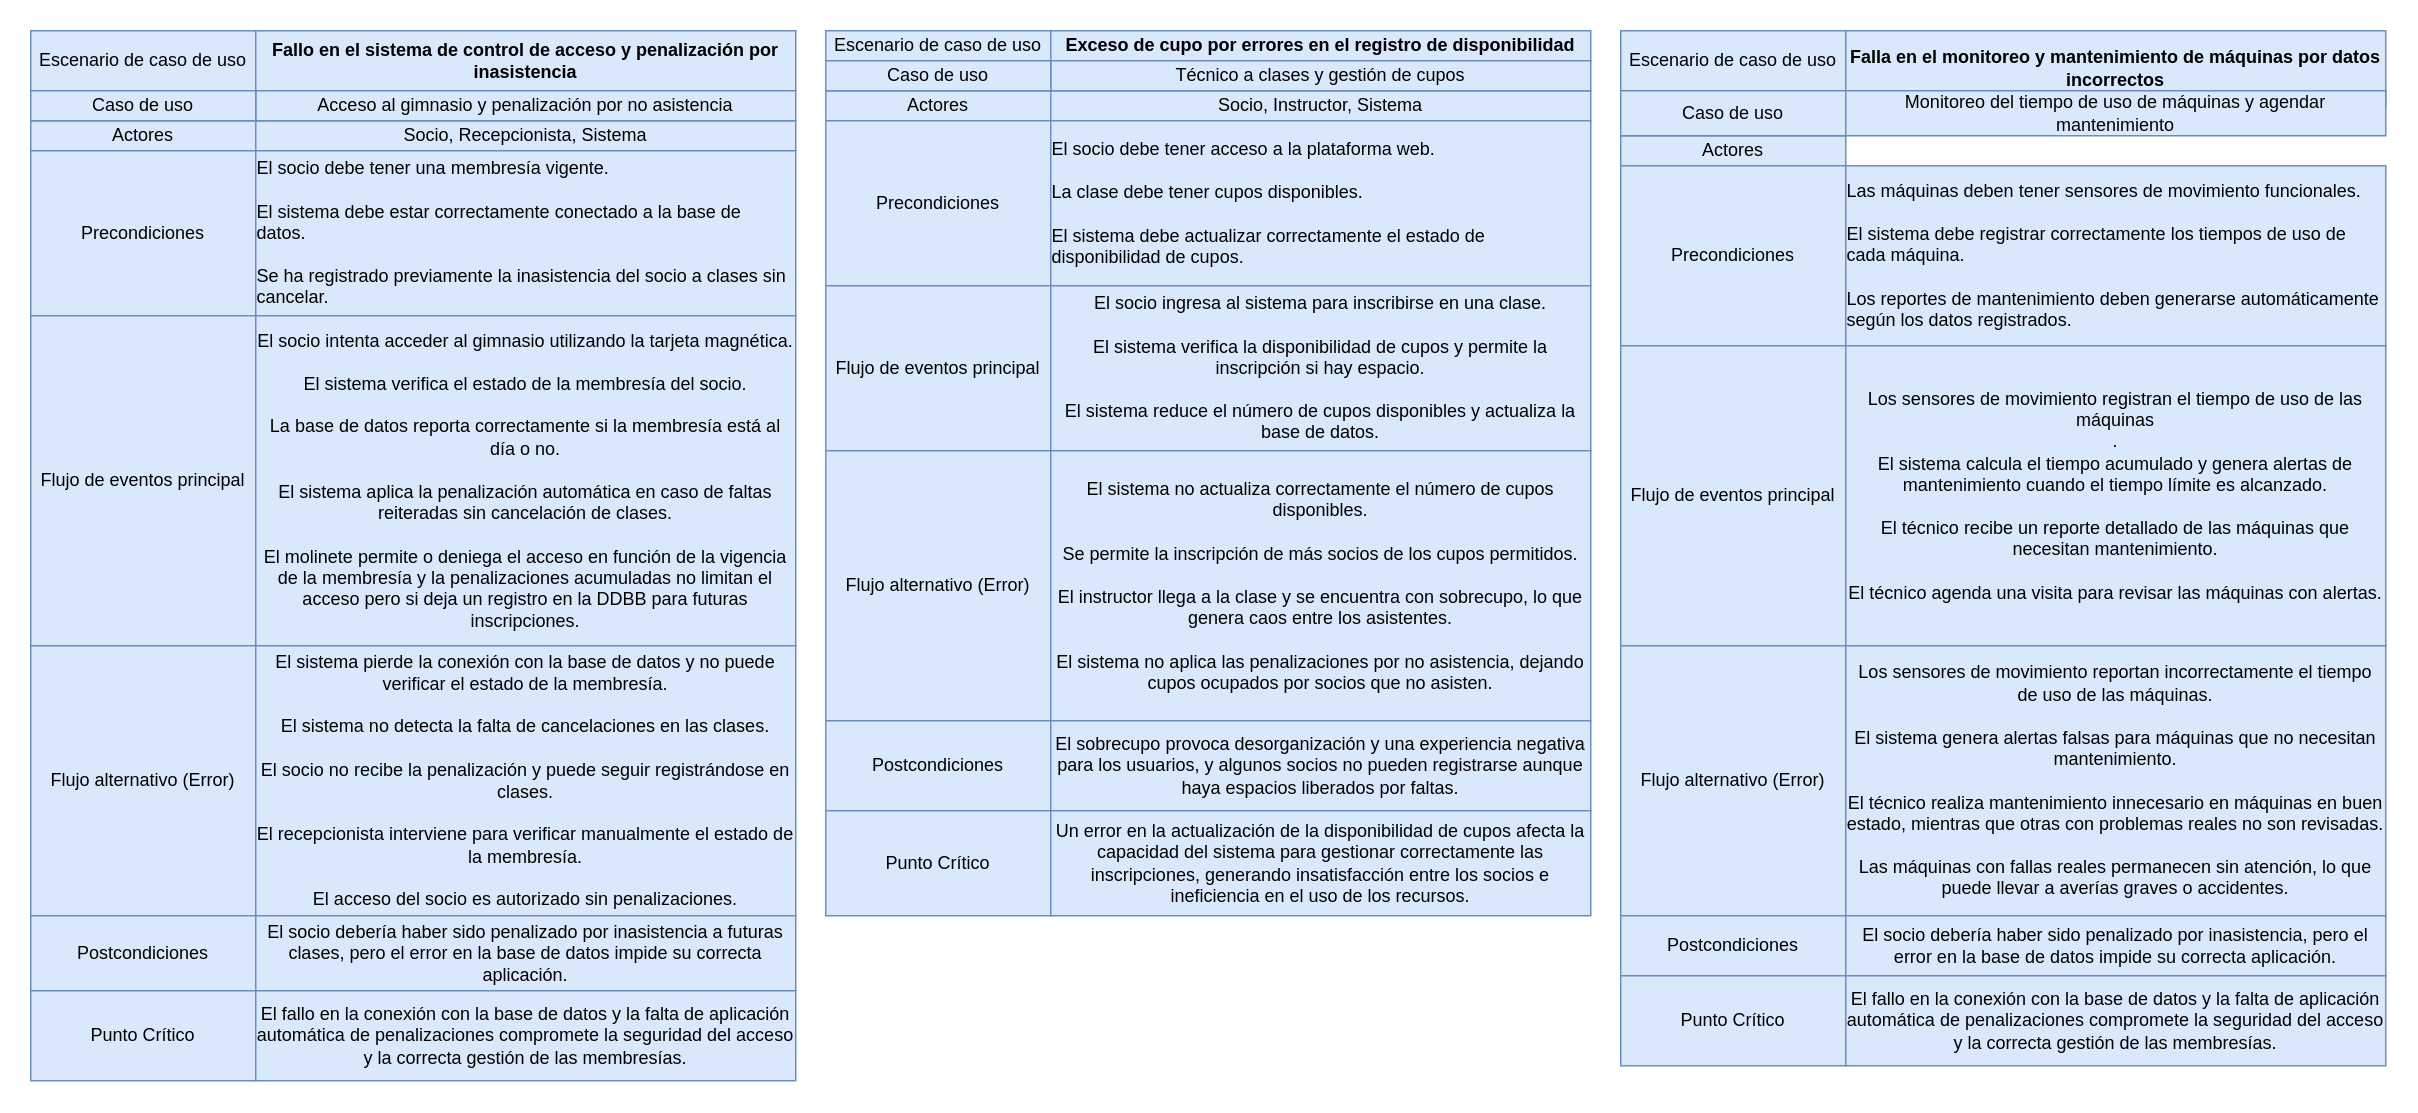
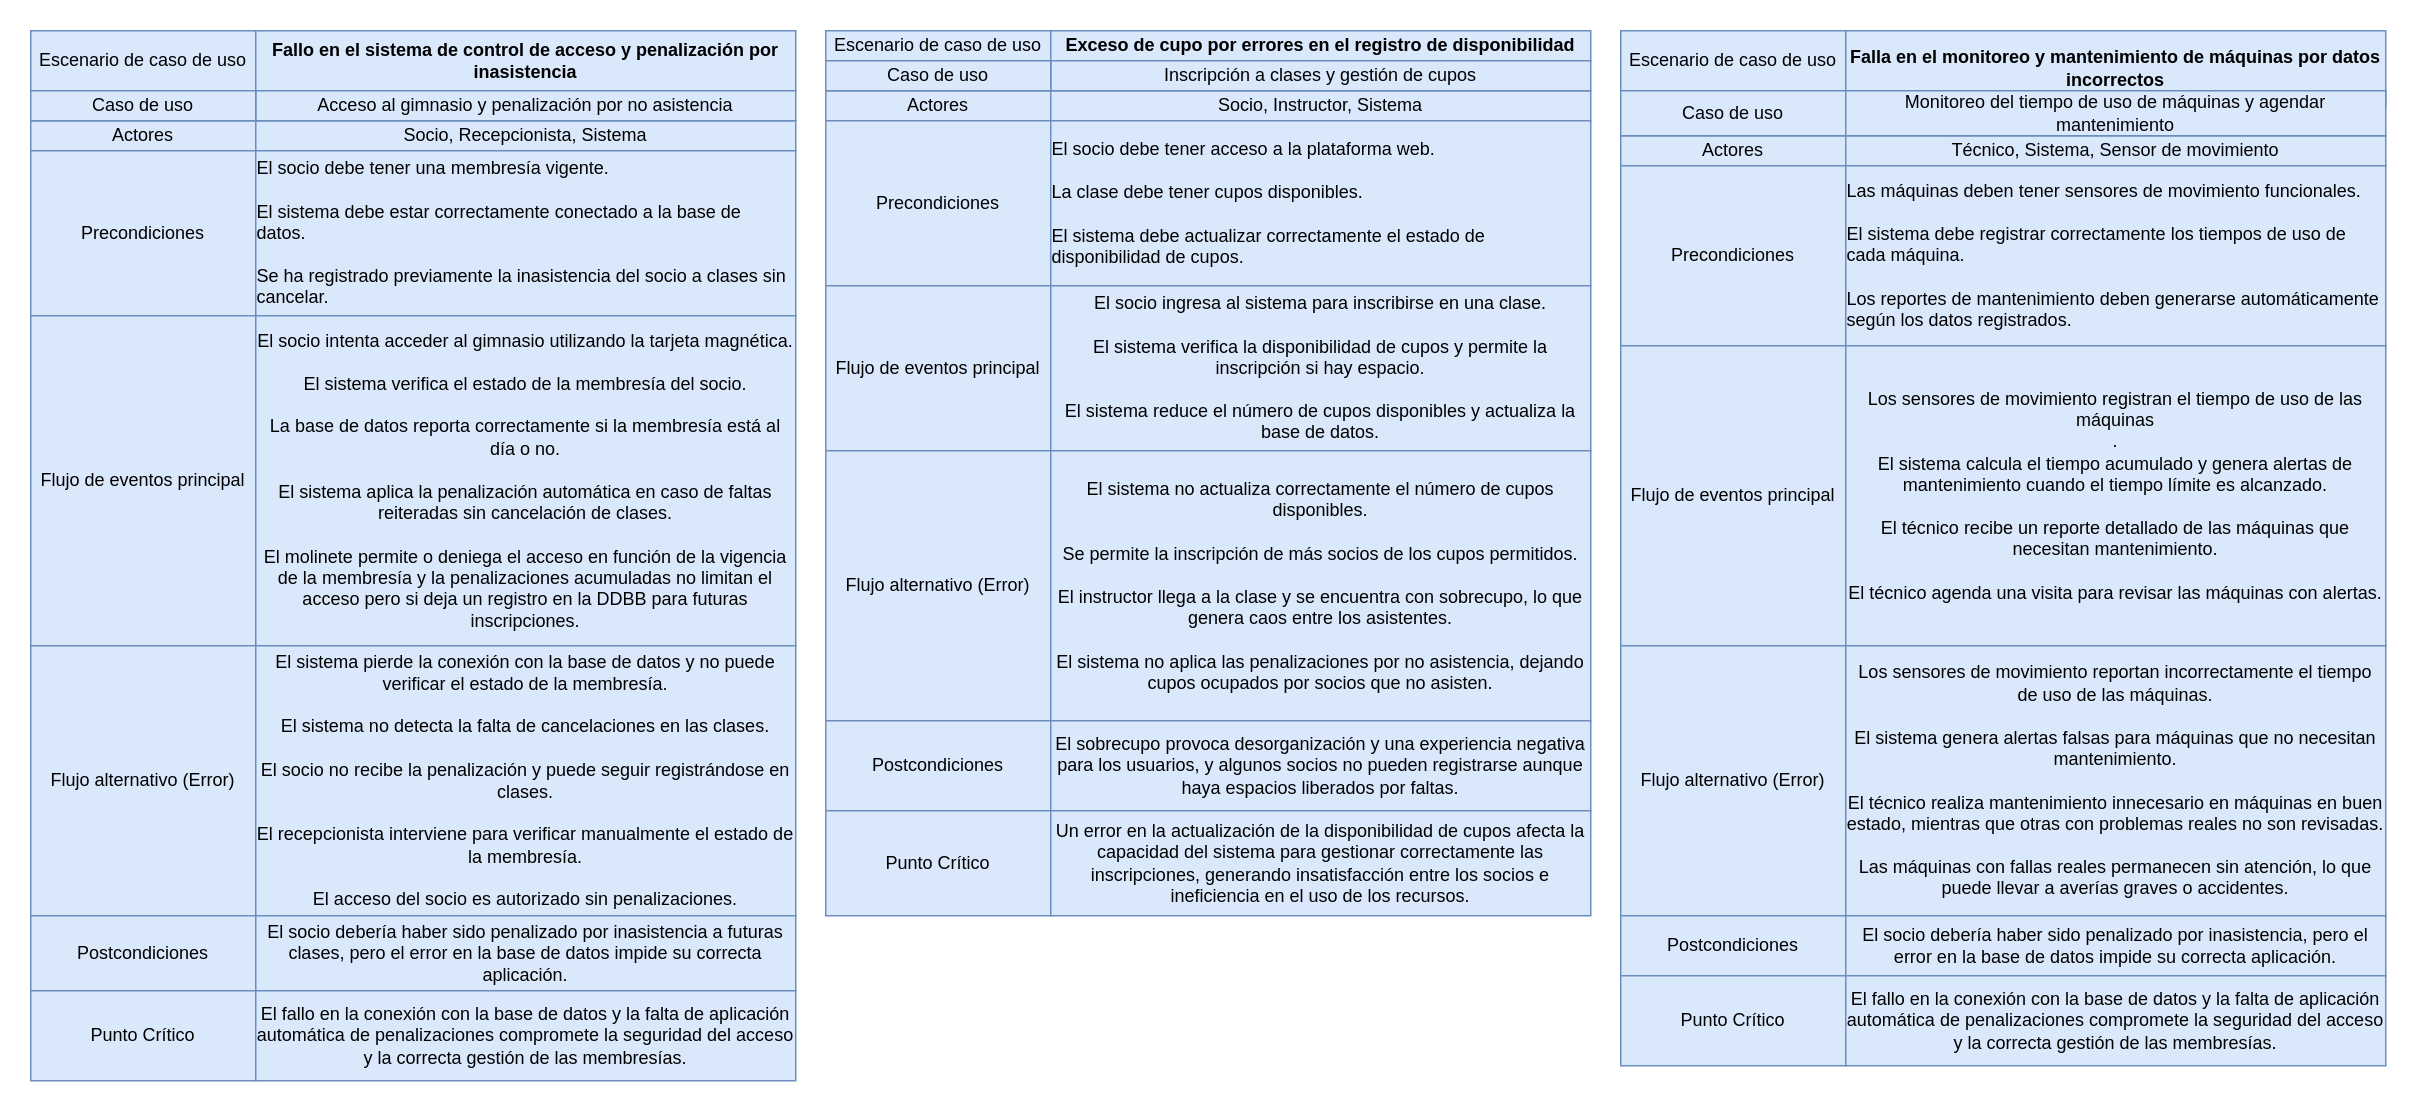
(1321, 76) -> (1321, 76)
none -> (2116, 151)
